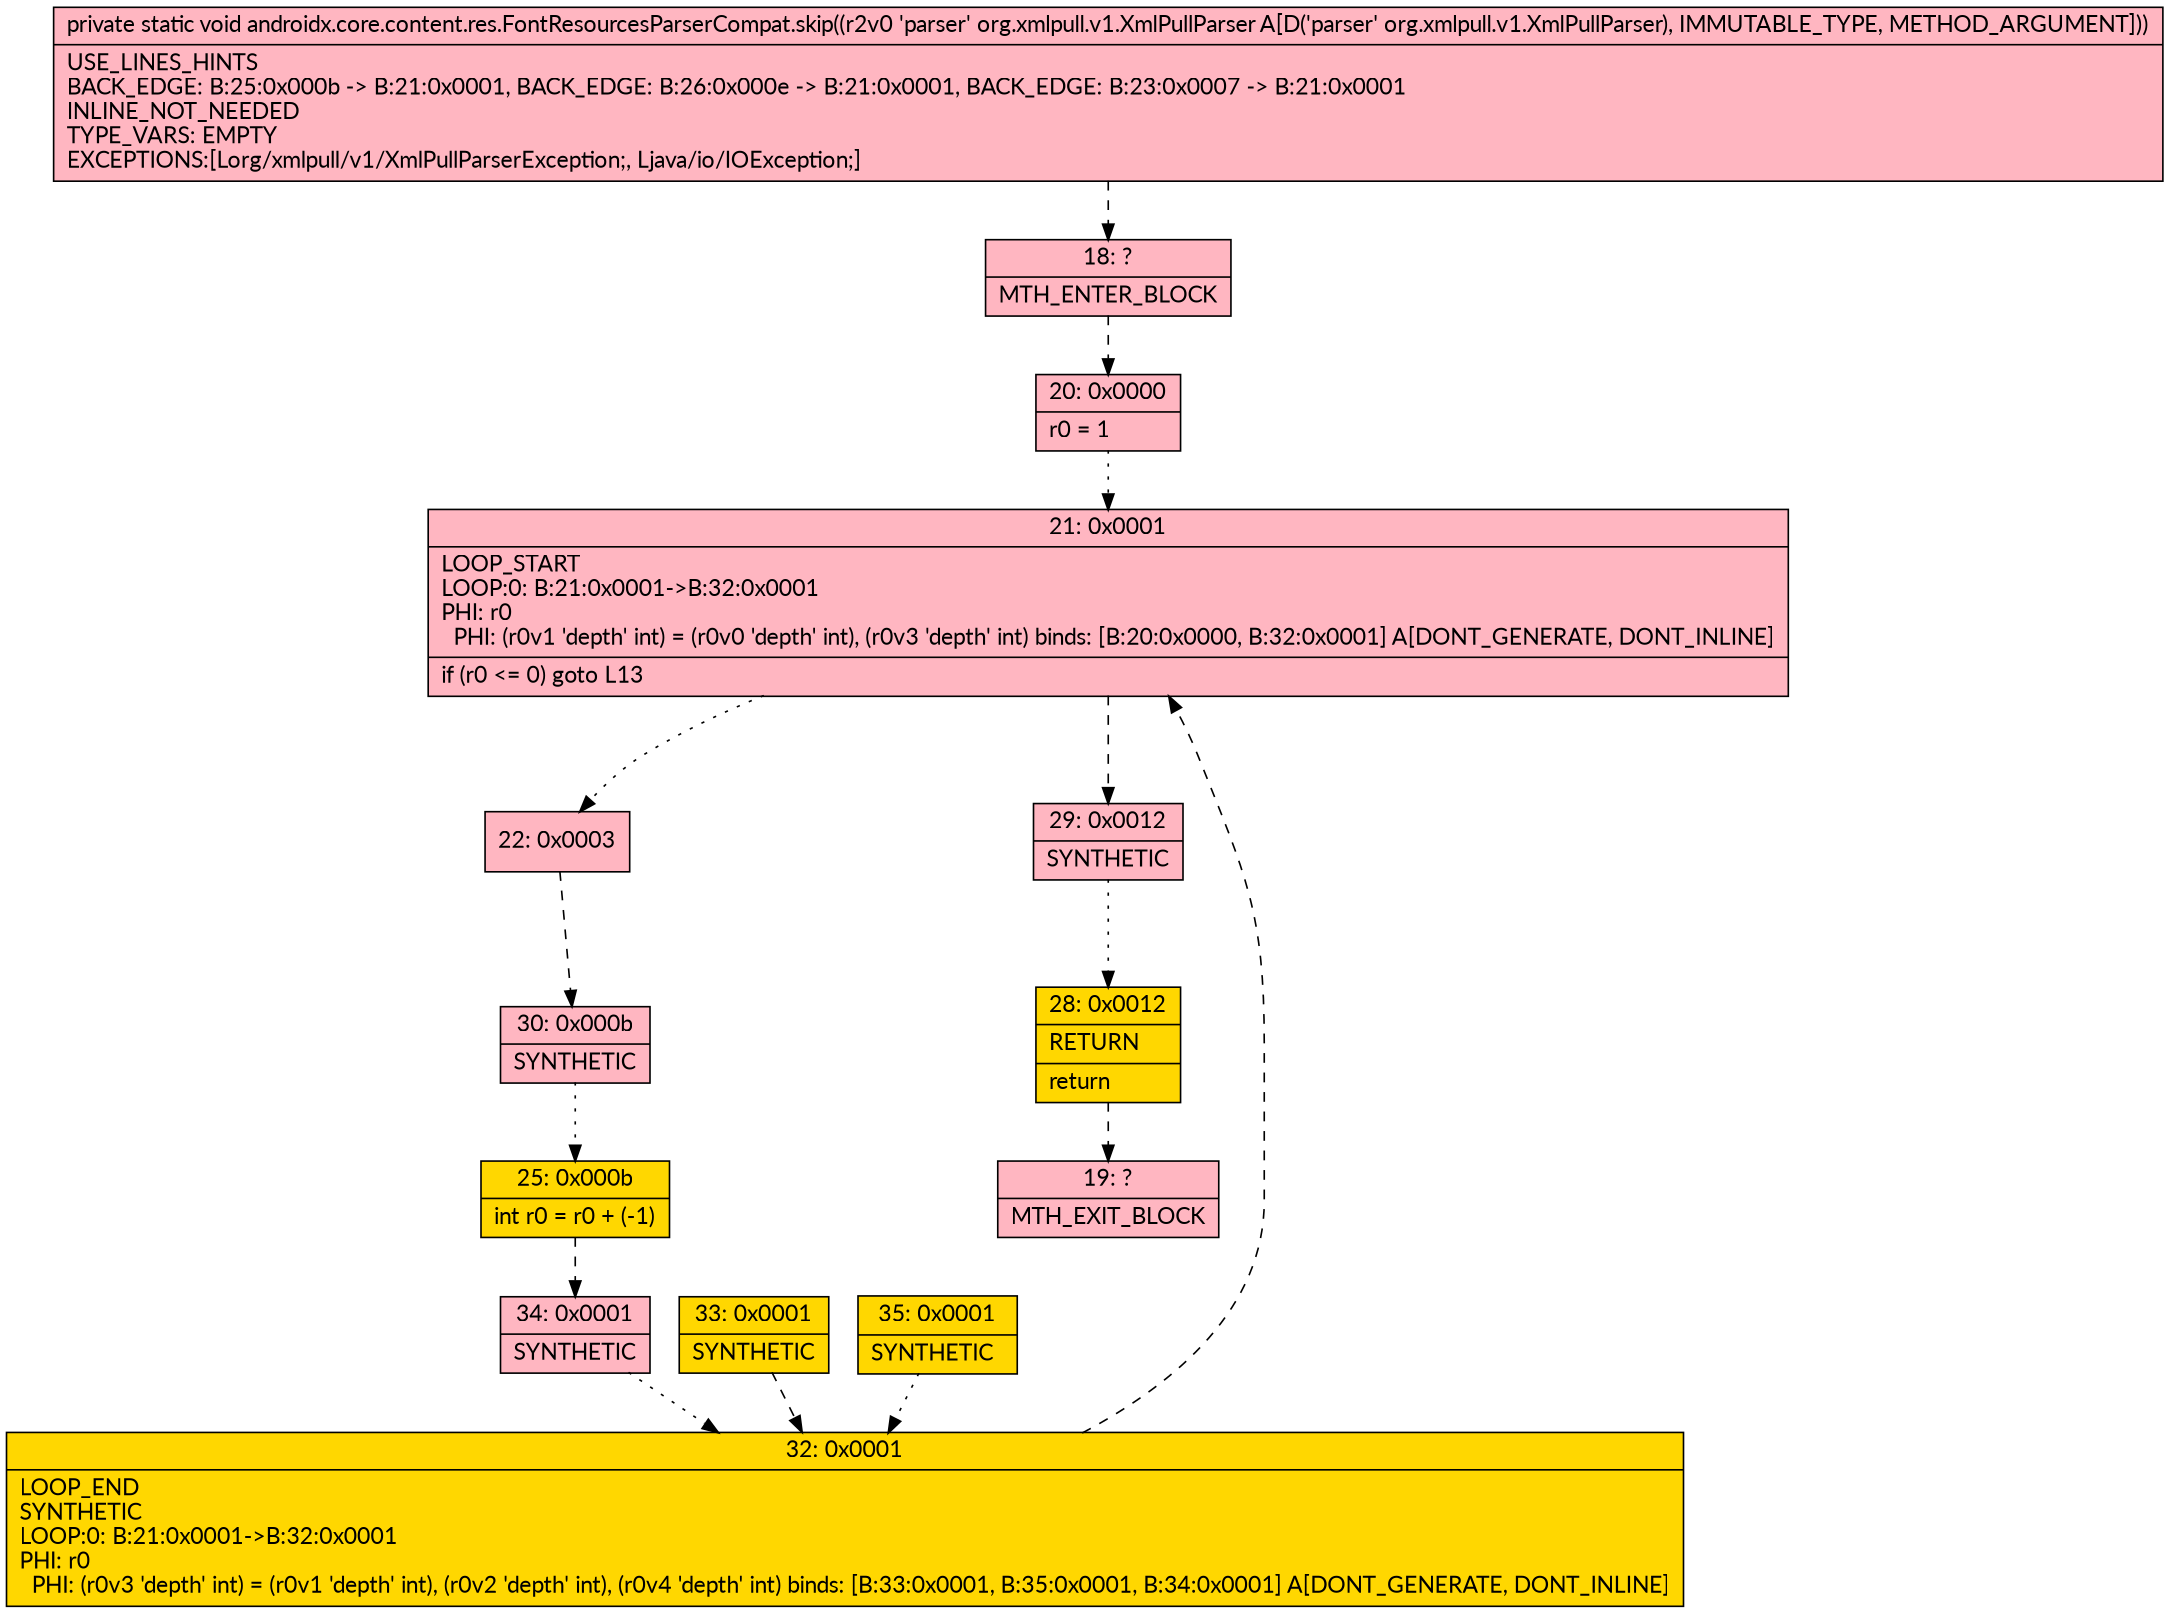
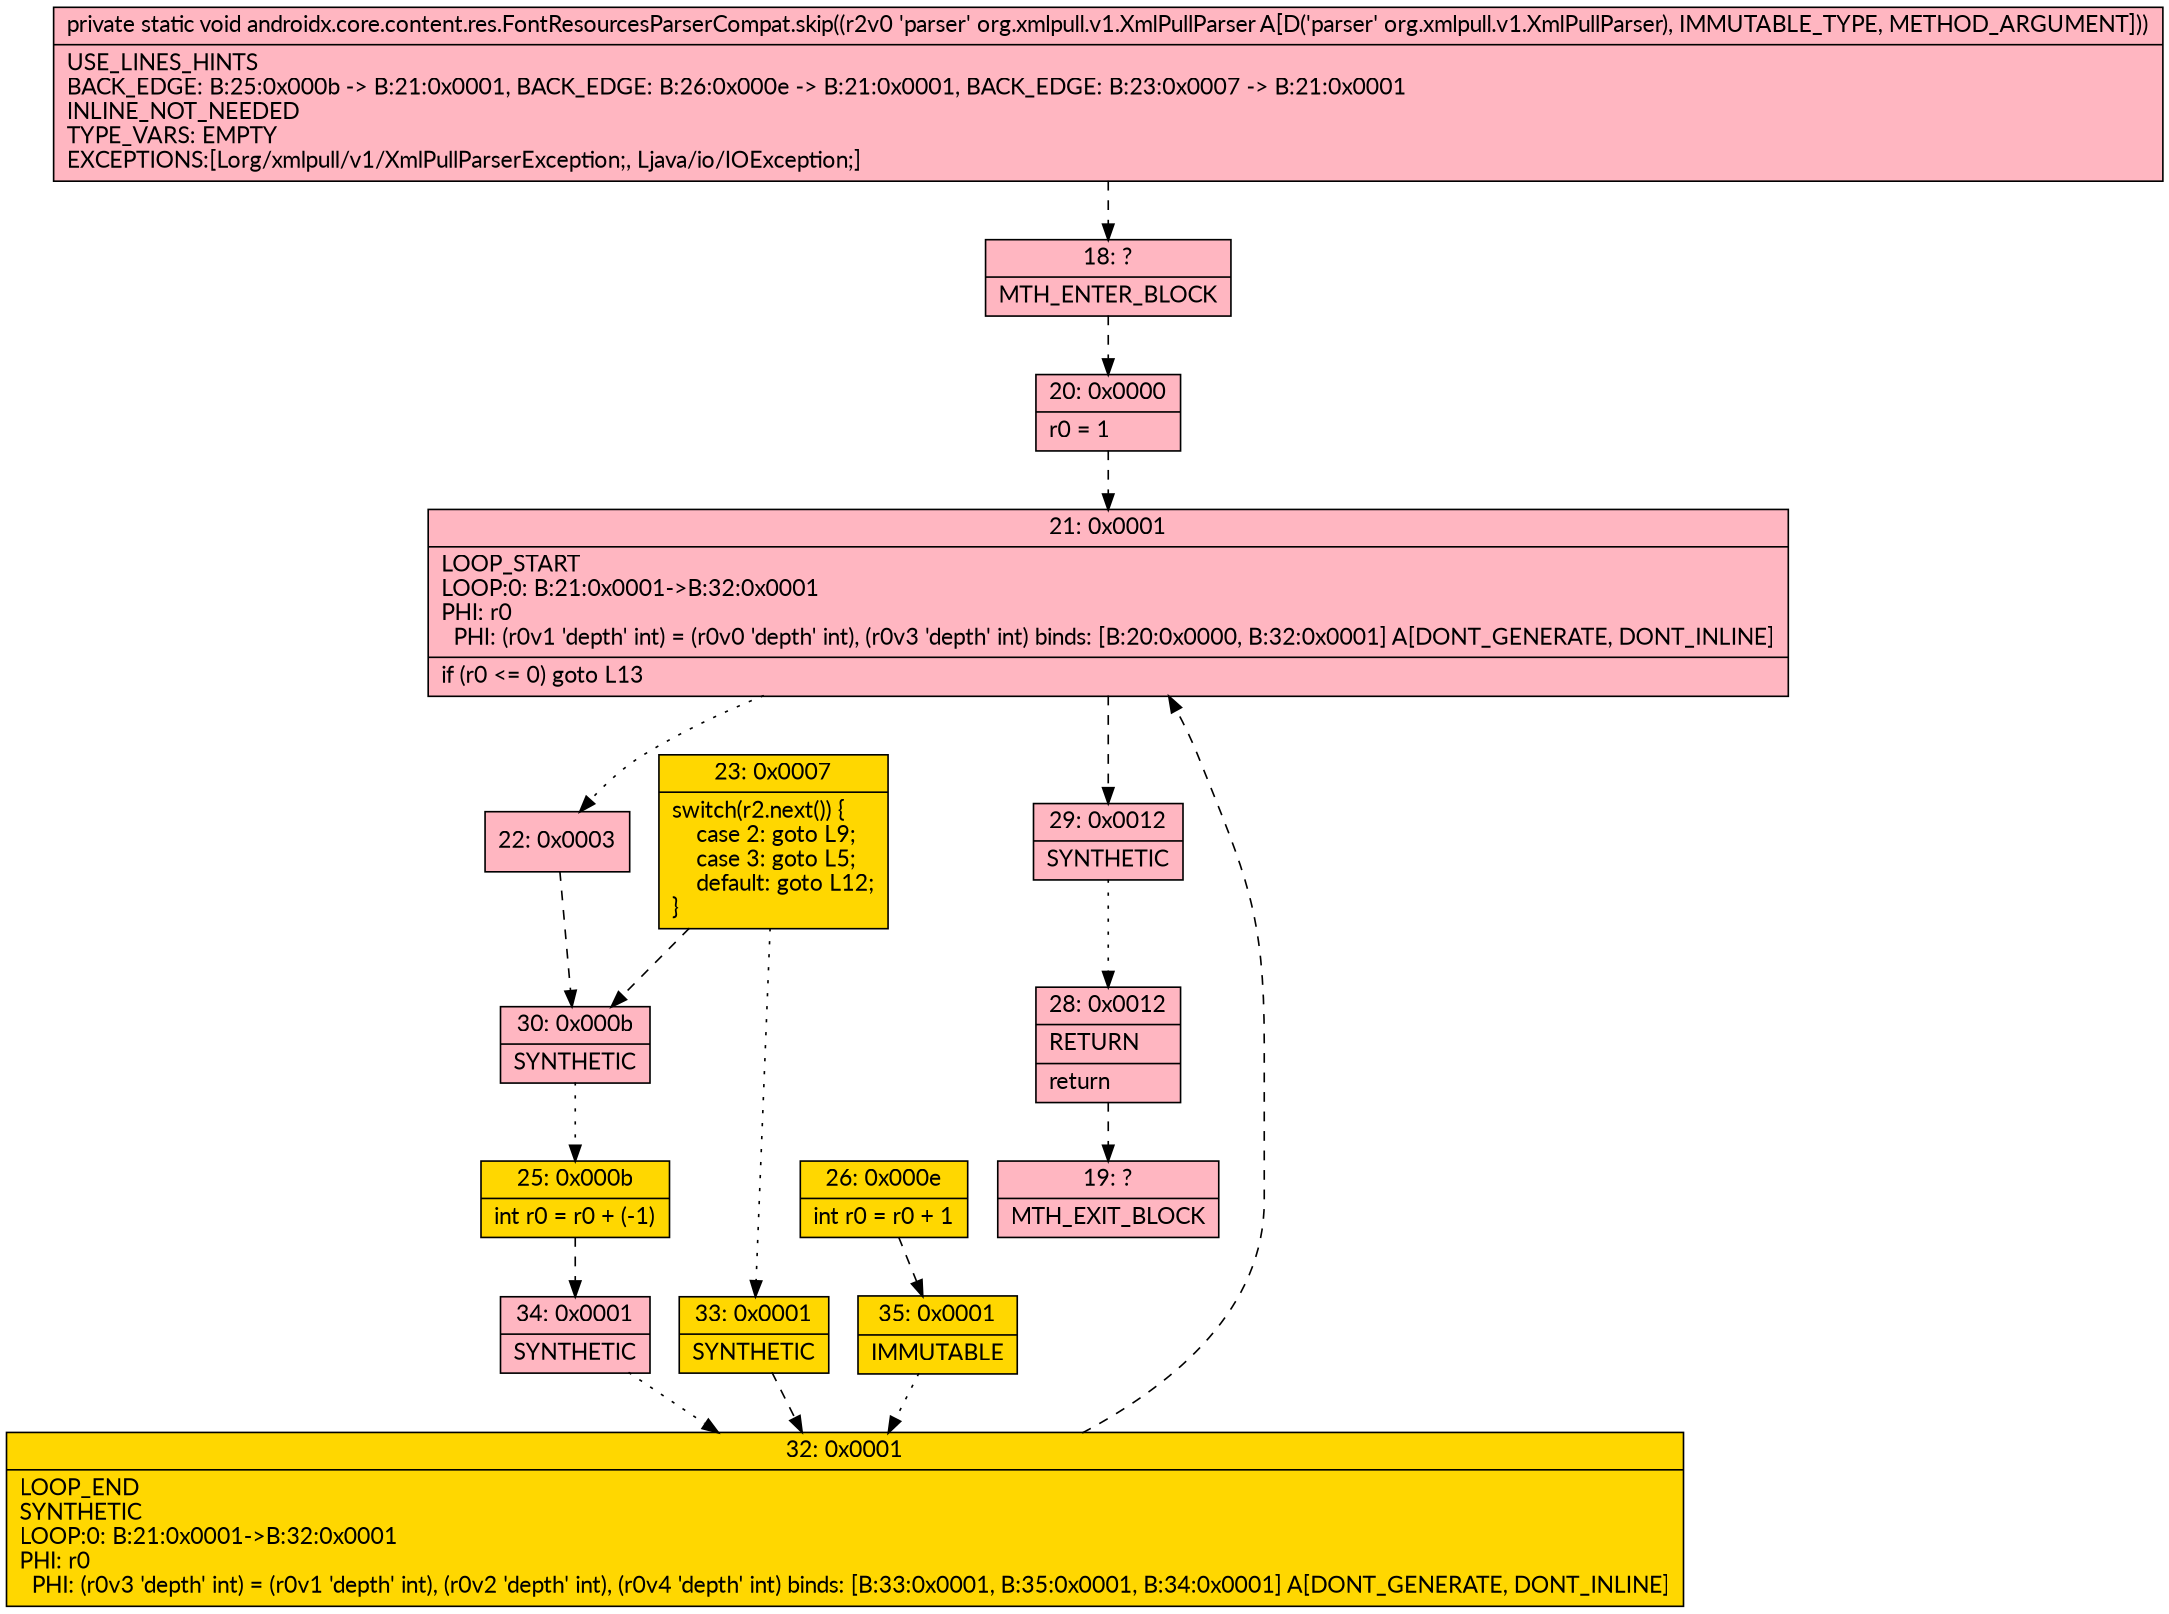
(1108, 472) -> (1108, 472)
none -> (774, 842)
(1108, 1045) -> (1108, 1045)
none -> (884, 1199)
(933, 1354) -> (938, 1354)
